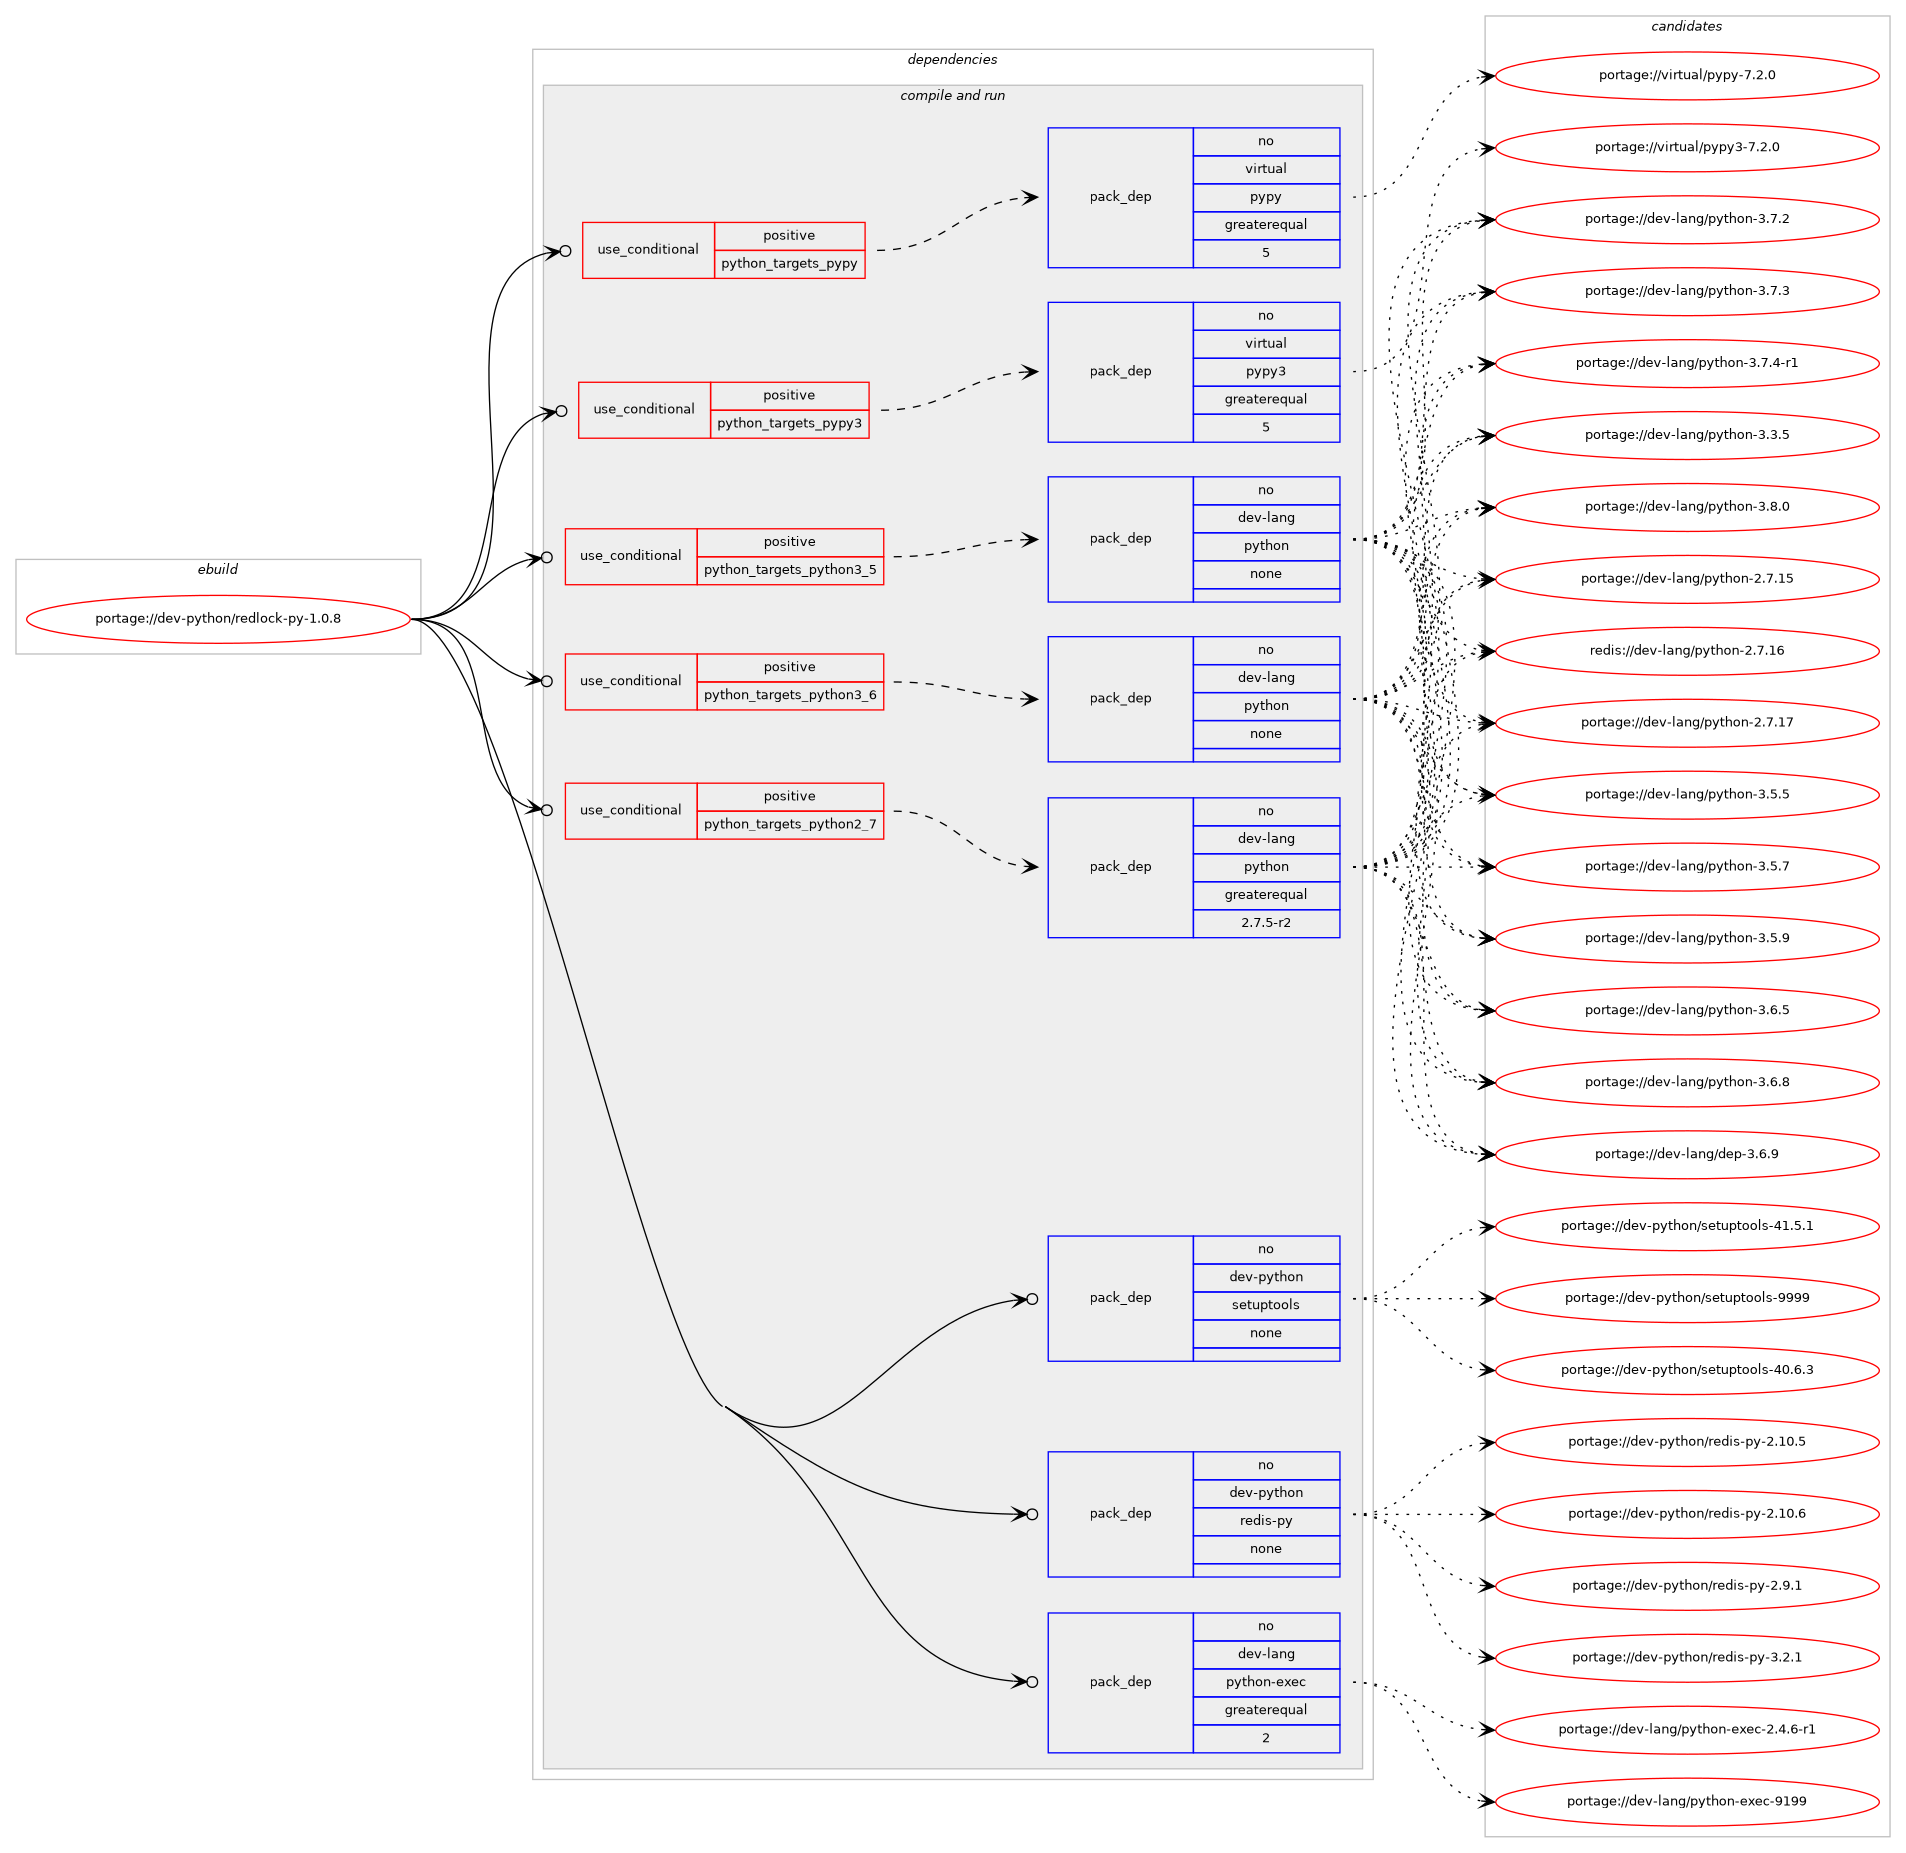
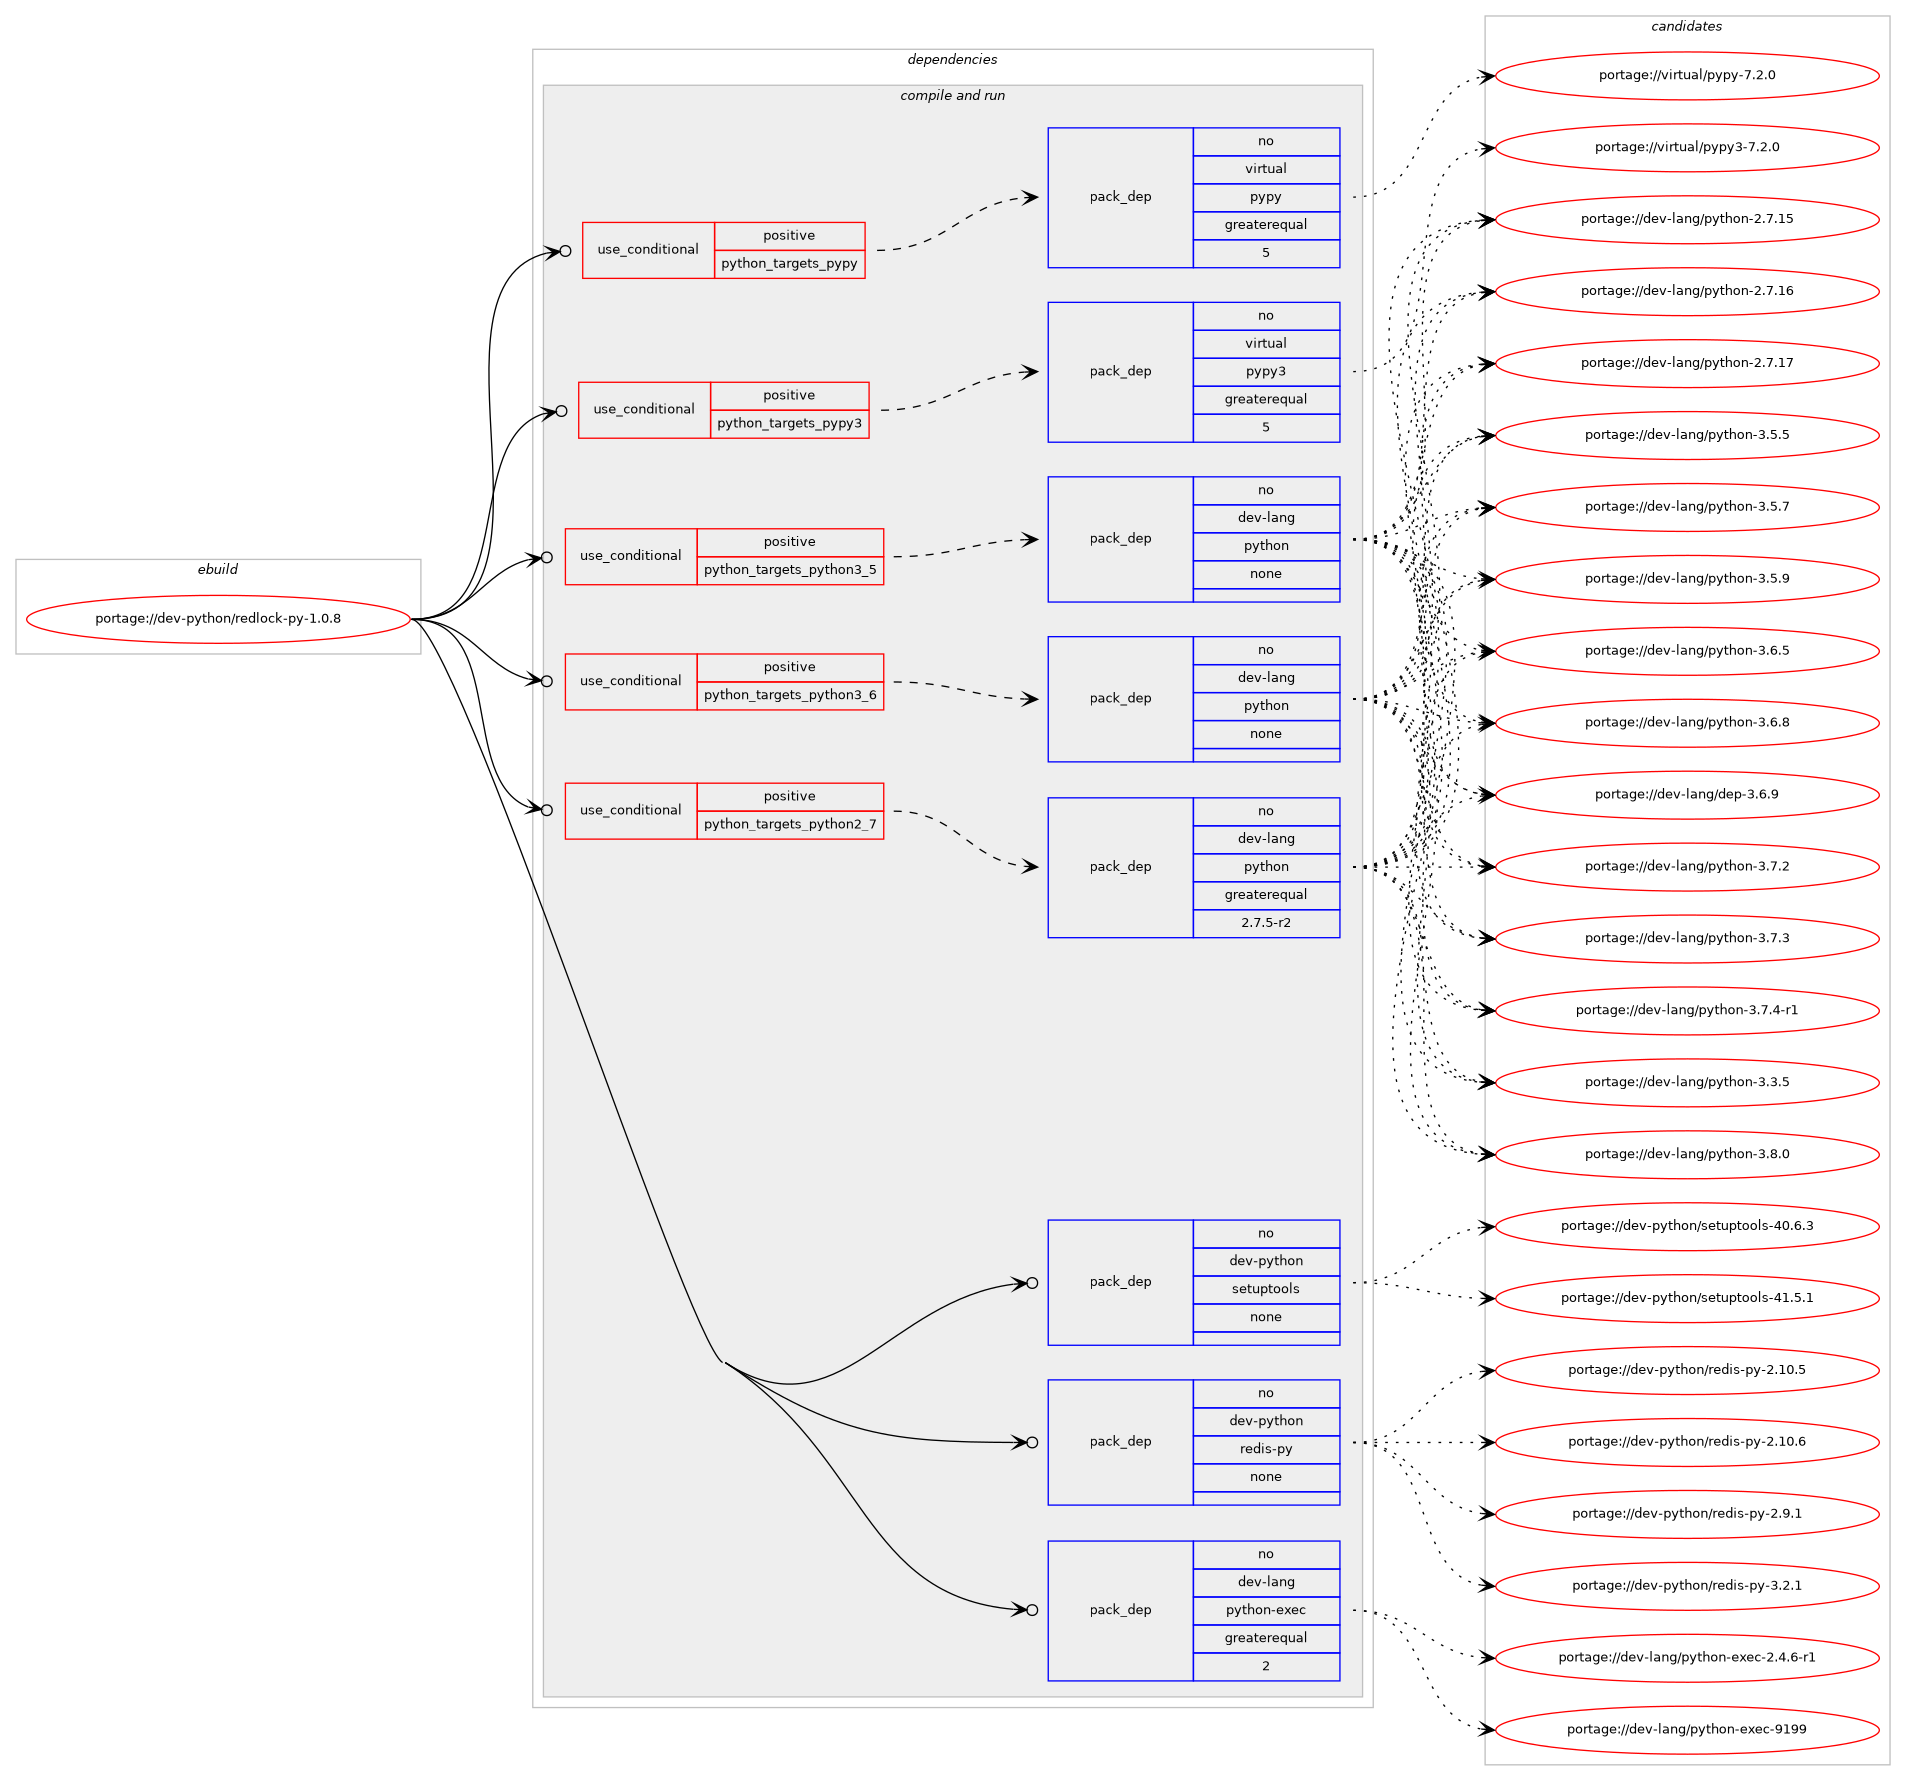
(1688, 651) -> (1688, 292)
(1688, 1299) -> none
